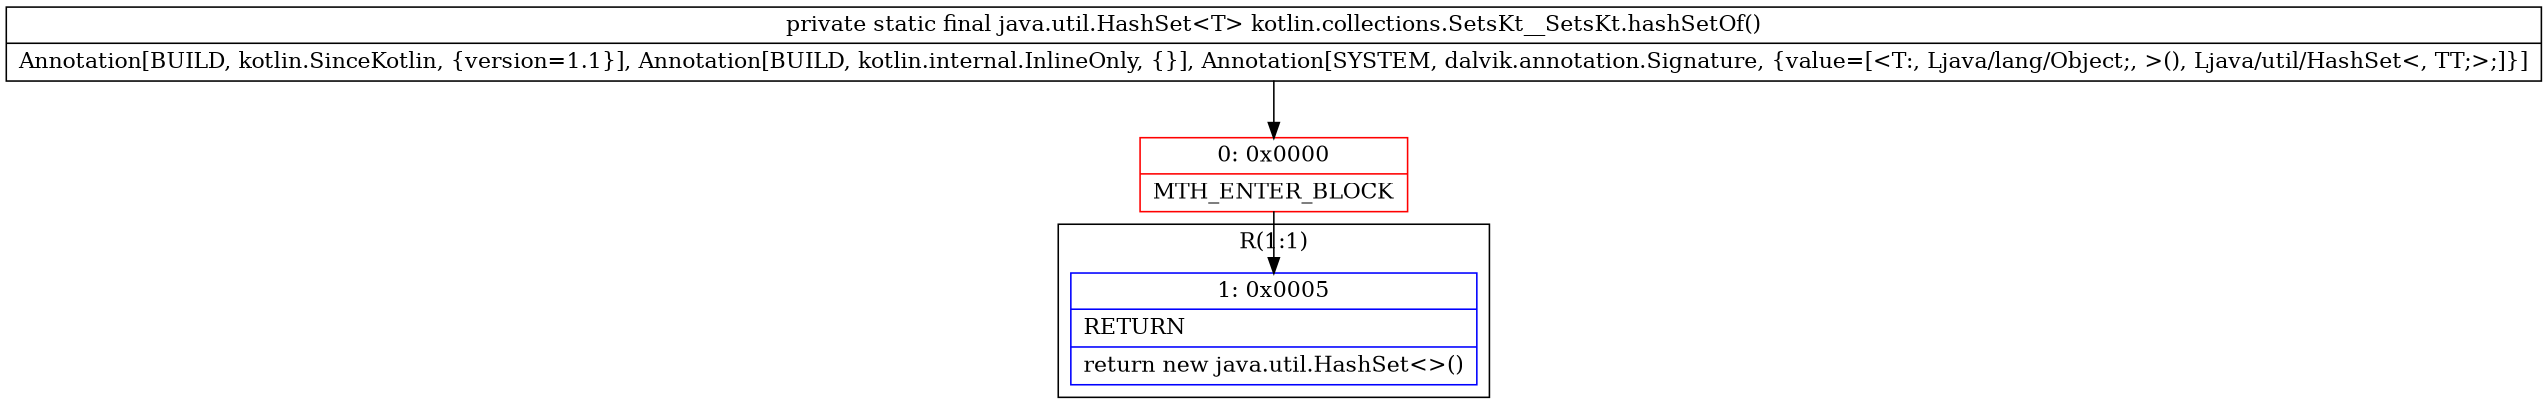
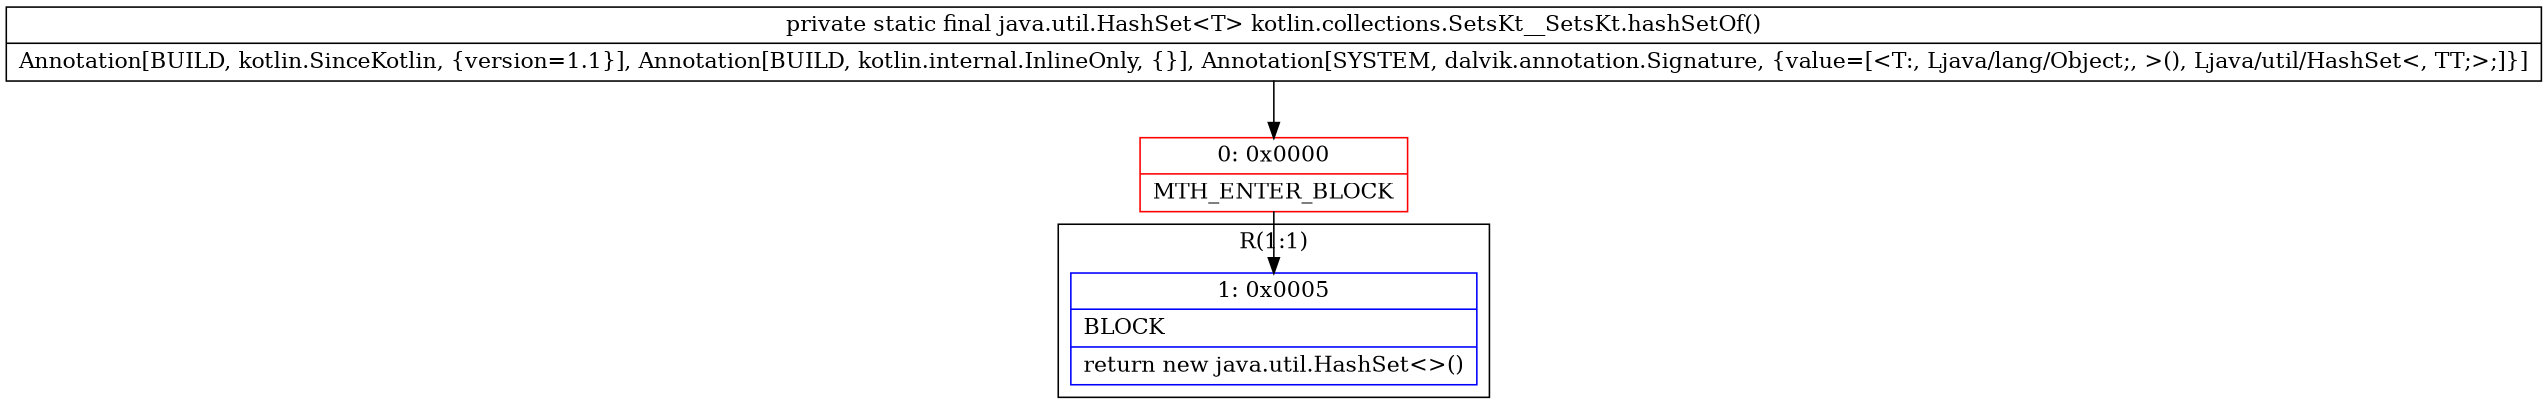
(1135, 327) -> (1124, 327)
